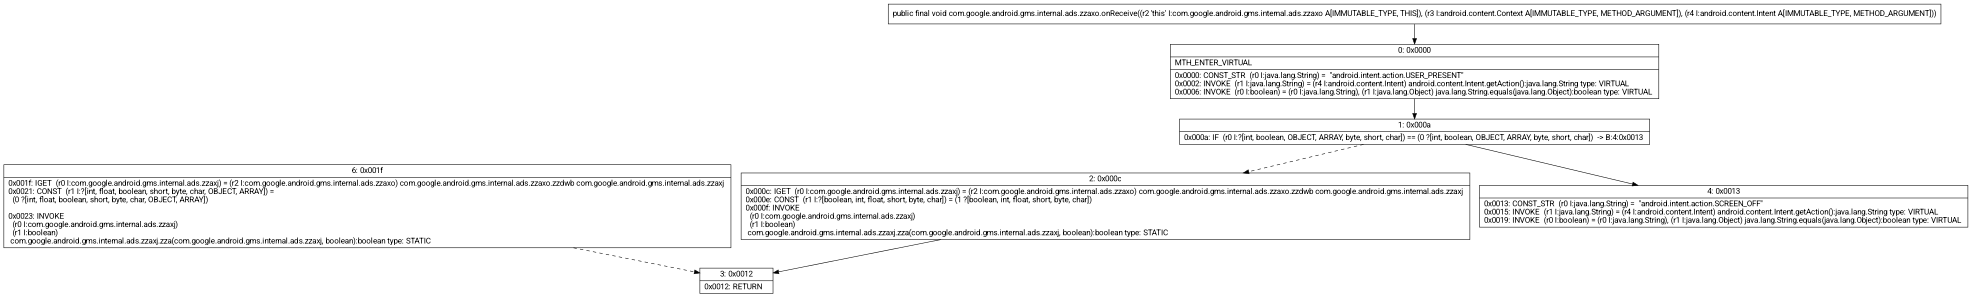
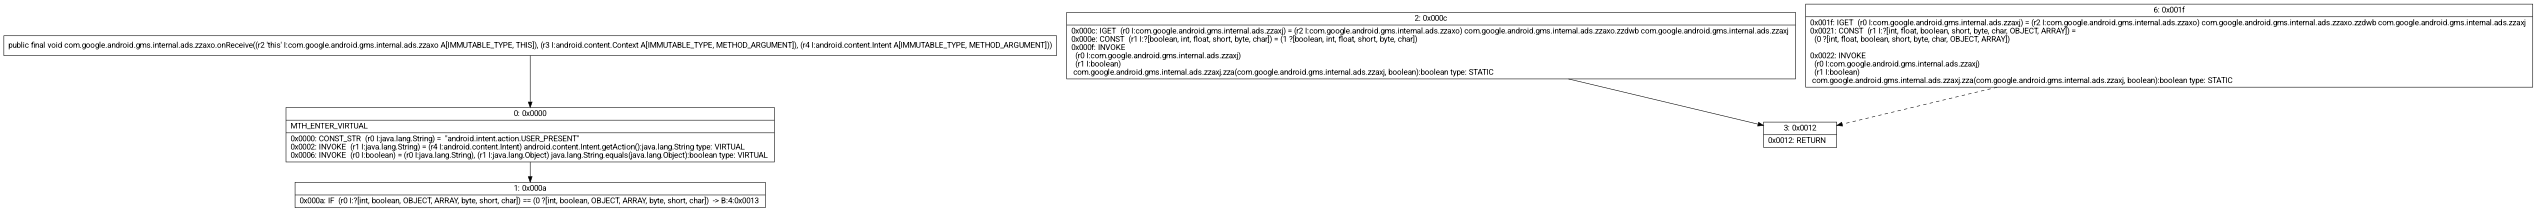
(1306, 158) -> none
(1724, 206) -> none
(38, 216) -> (1840, 56)
